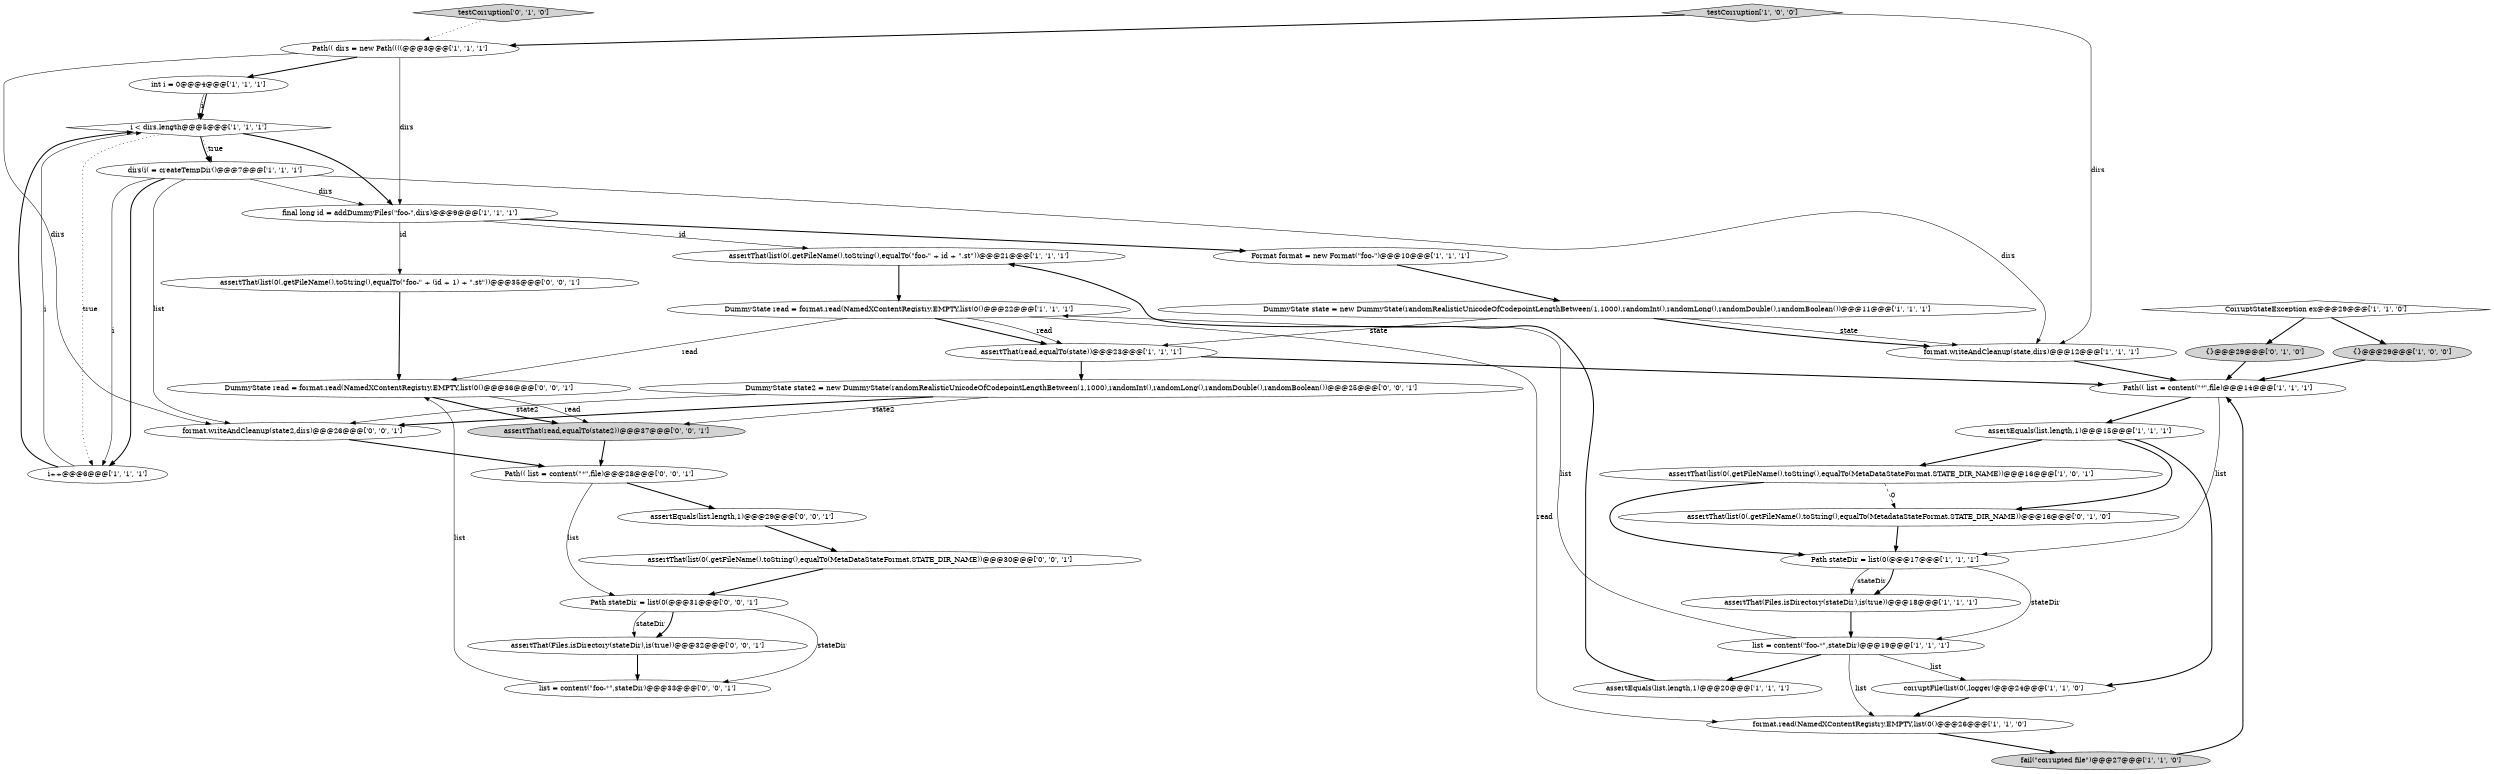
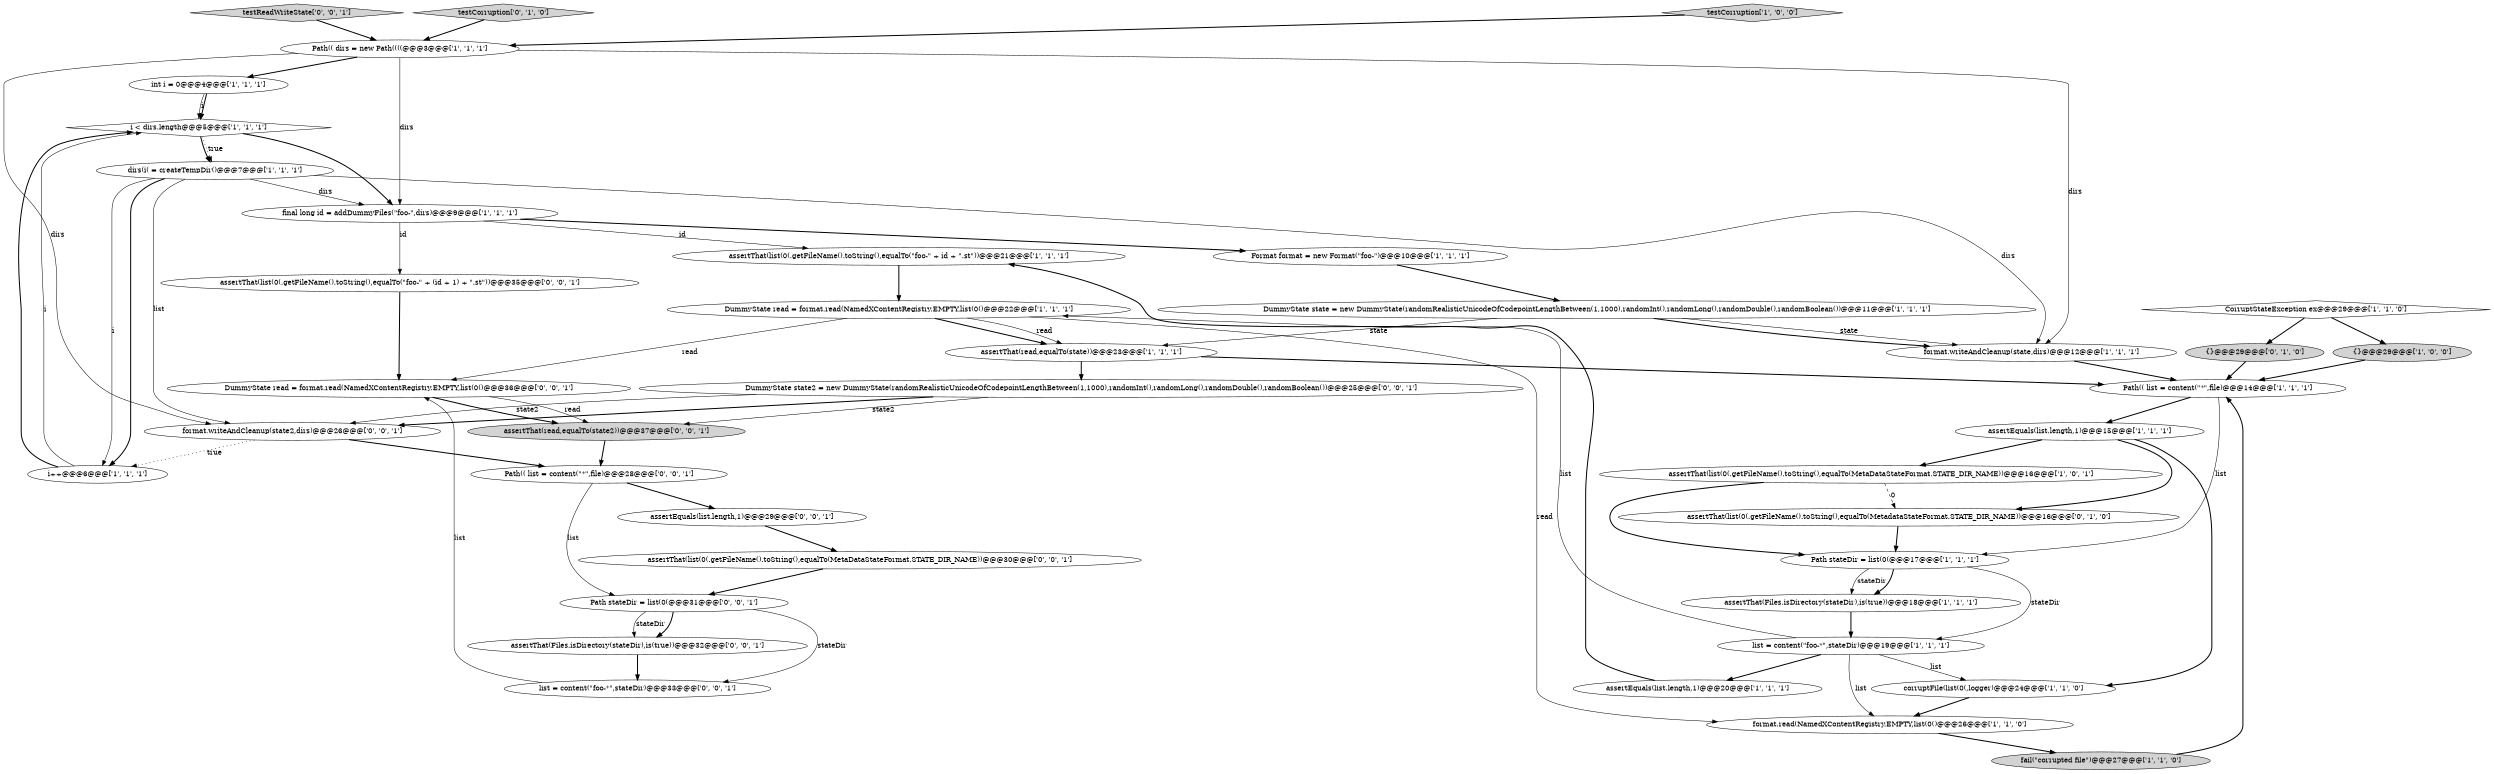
none -> (297, 13)
(457, 29) -> (457, 29)
(2091, 68) -> (1425, 61)
(83, 271) -> (196, 453)
